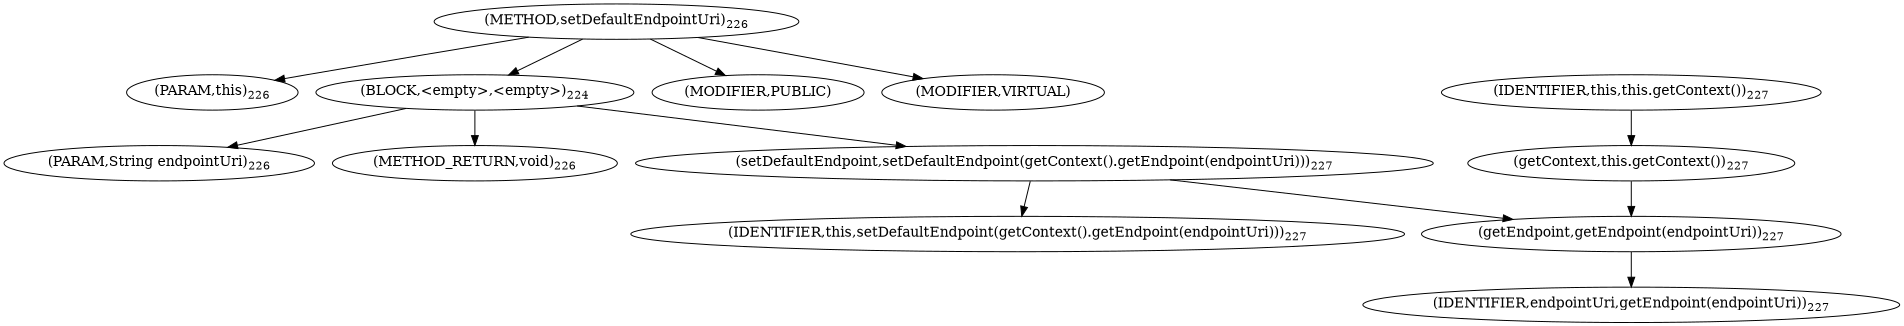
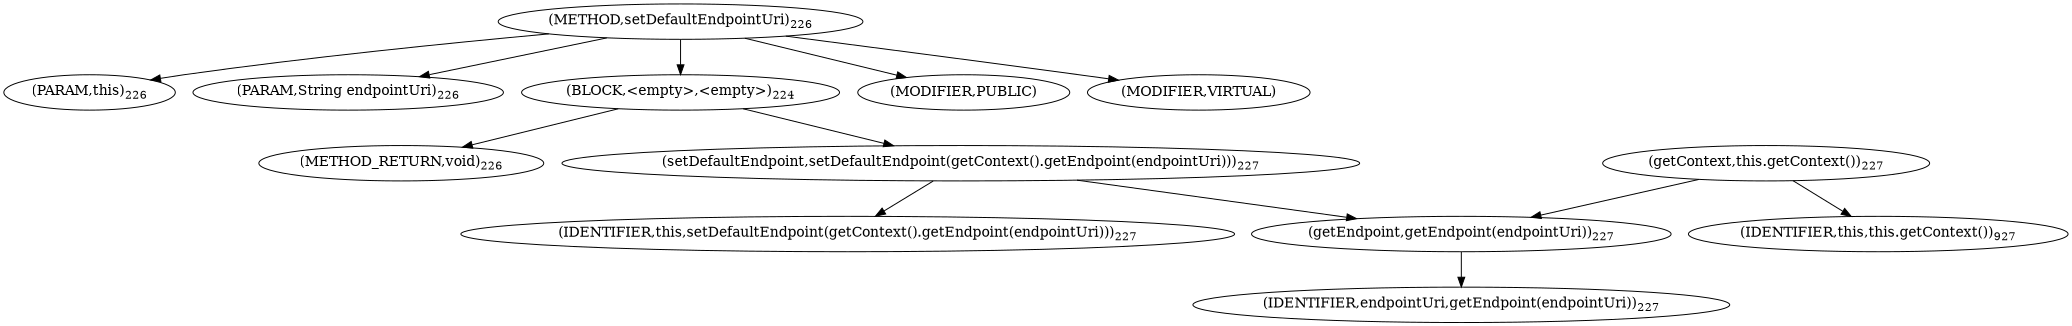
(1758, 91) -> (2005, 233)
(1631, 123) -> (1818, 196)
(322, 127) -> (518, 56)
